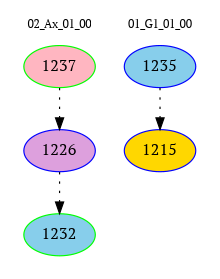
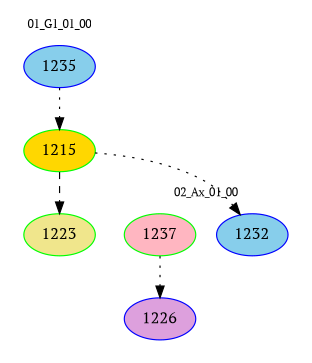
(160, 151) -> (60, 151)
(60, 187) -> (169, 166)
(60, 235) -> (252, 235)
none -> (60, 235)
